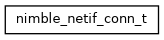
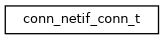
(82, 20) -> (82, 20)
